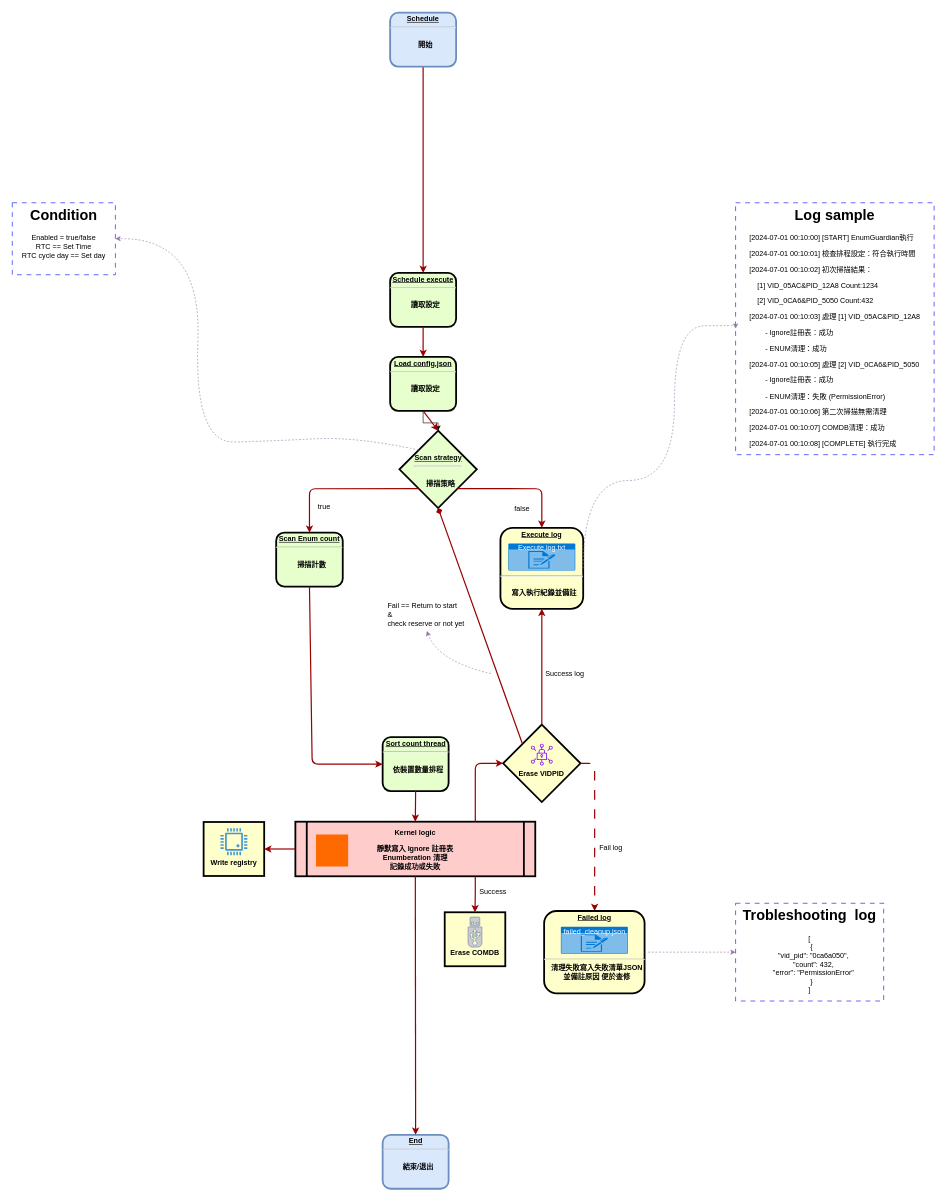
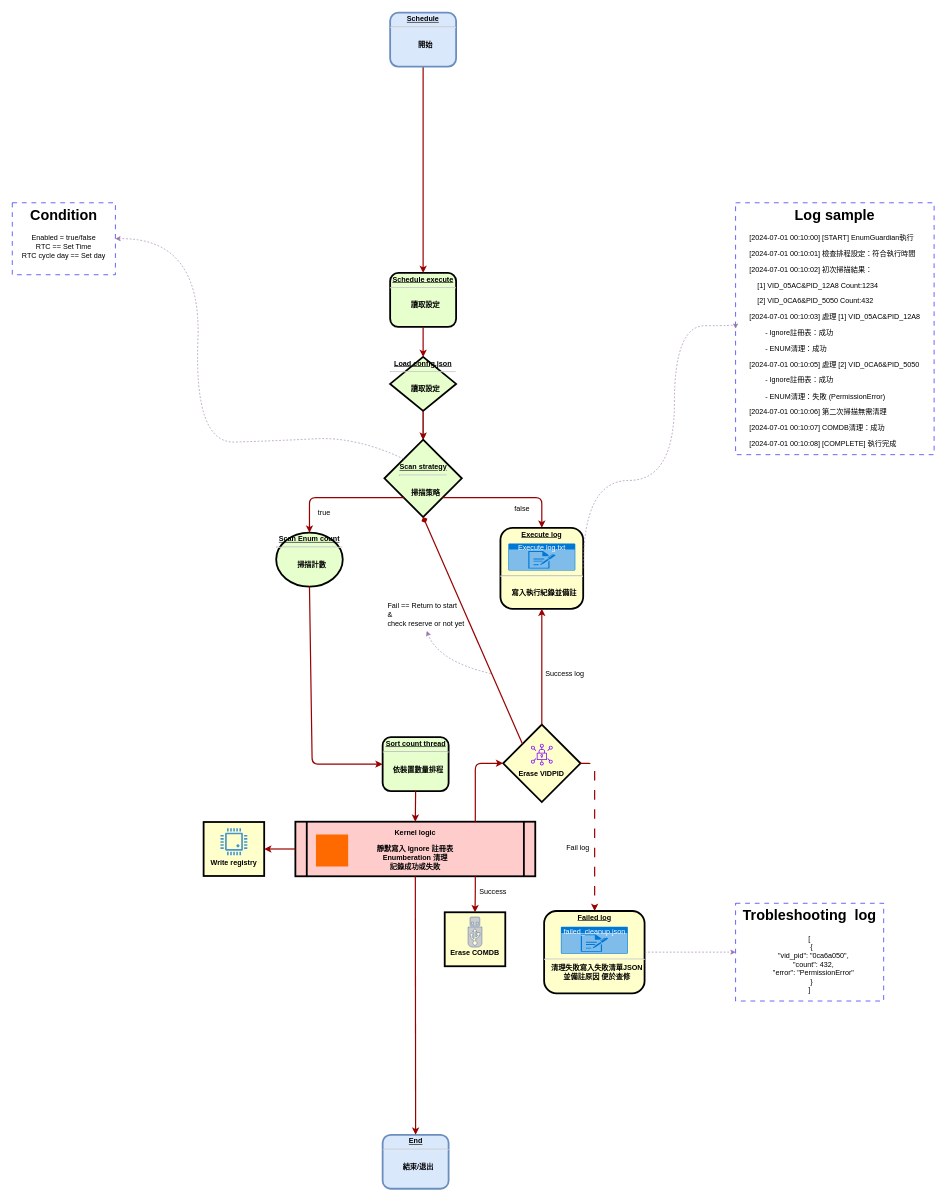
(423, 384) -> (423, 384)
(438, 469) -> (423, 478)
(324, 506) -> (324, 512)
(310, 560) -> (310, 560)
(612, 847) -> (579, 847)
